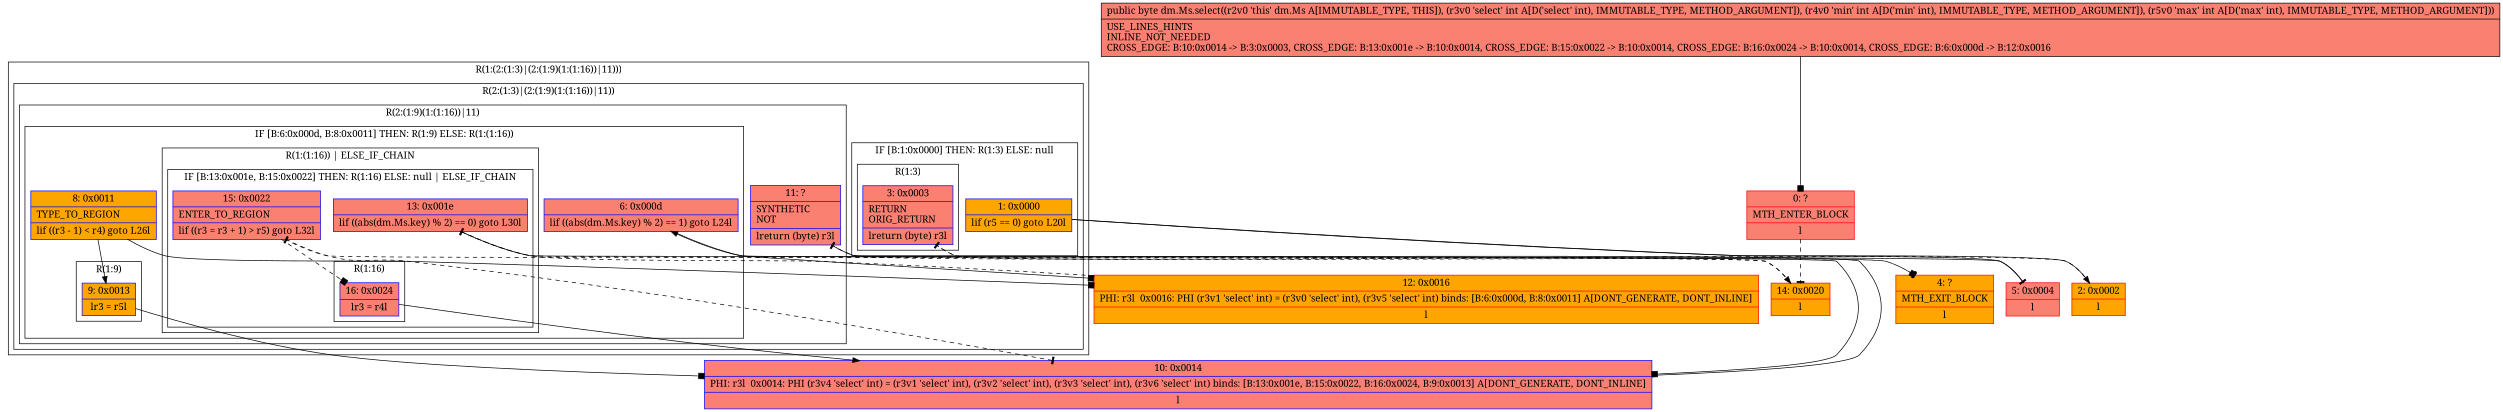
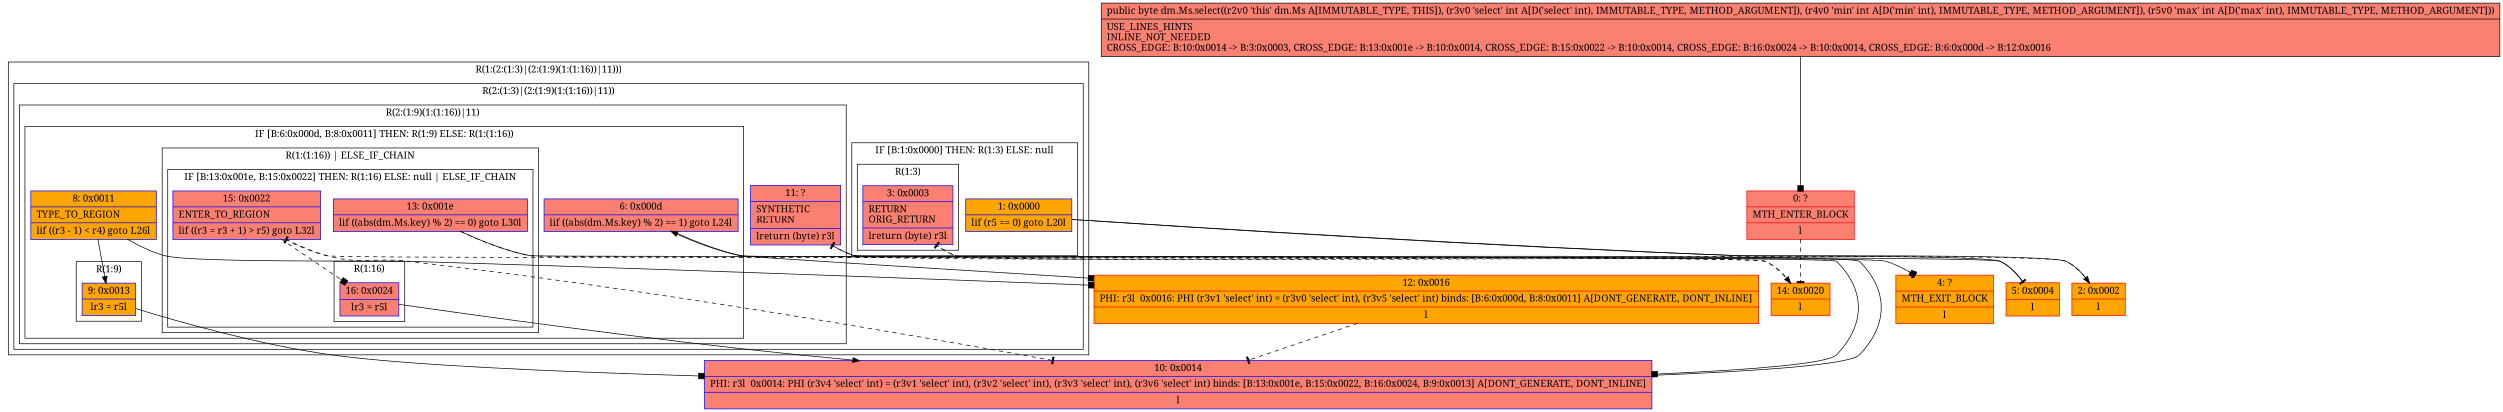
(766, 220) -> (776, 220)
(777, 261) -> (1304, 341)
(2033, 299) -> (2033, 299)
(369, 307) -> (369, 307)
